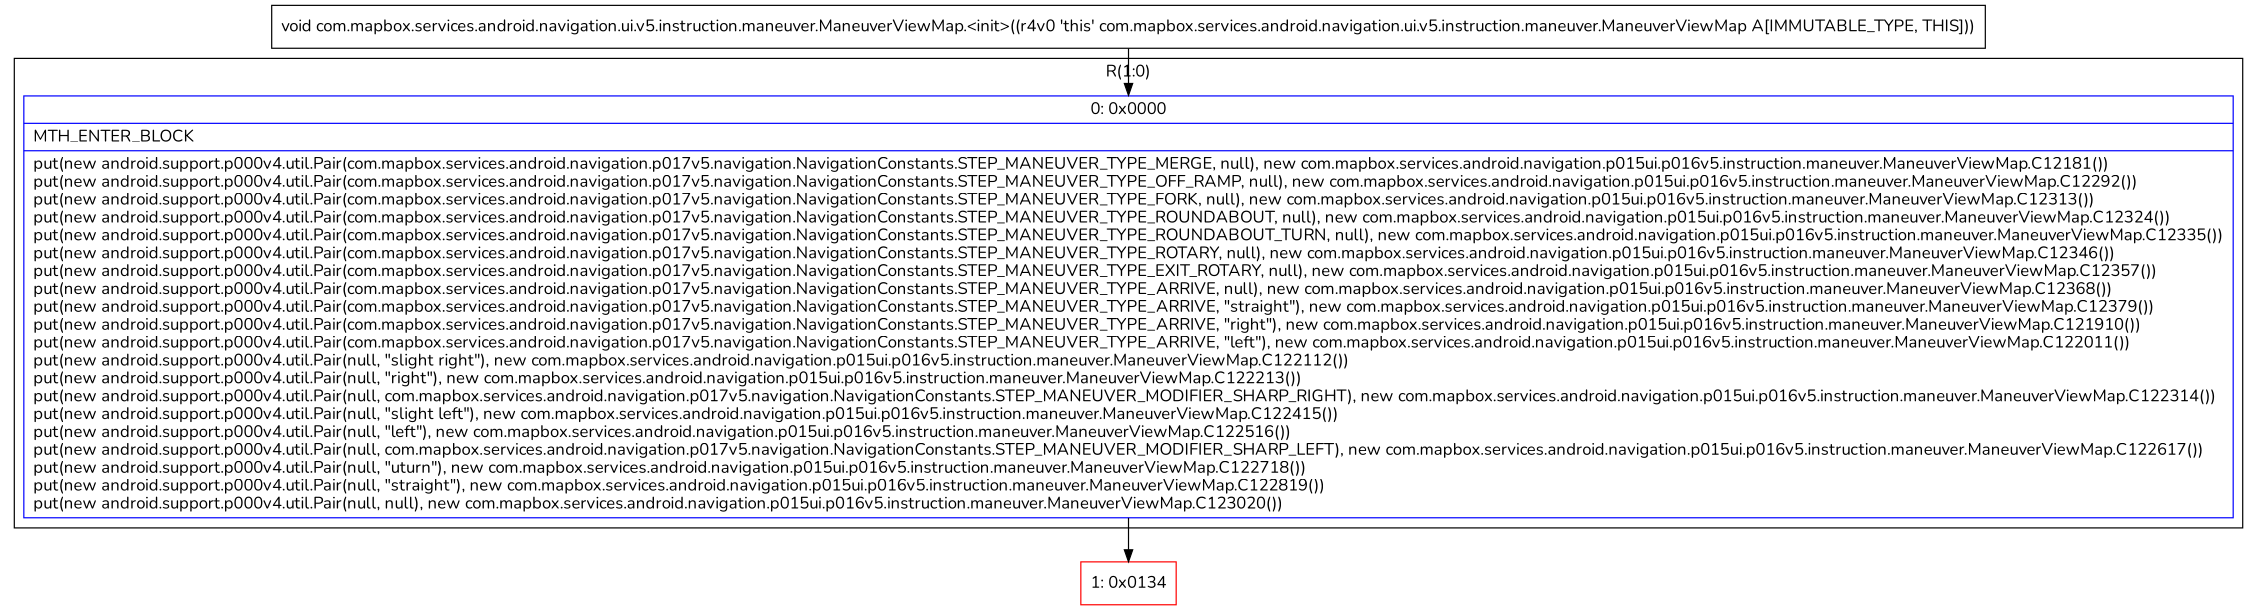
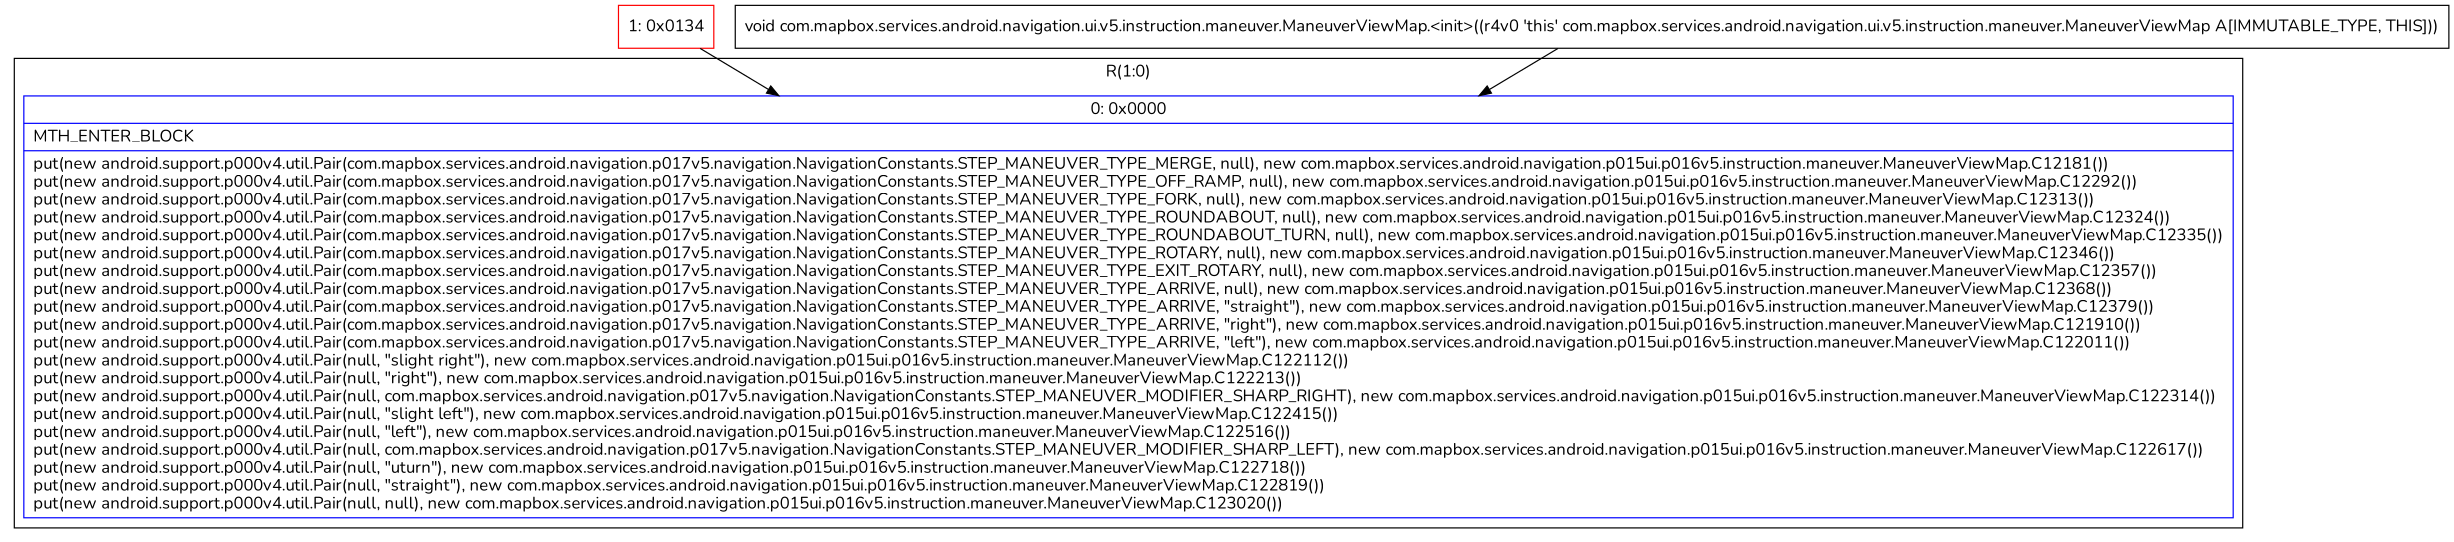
(1129, 535) -> (734, 69)
